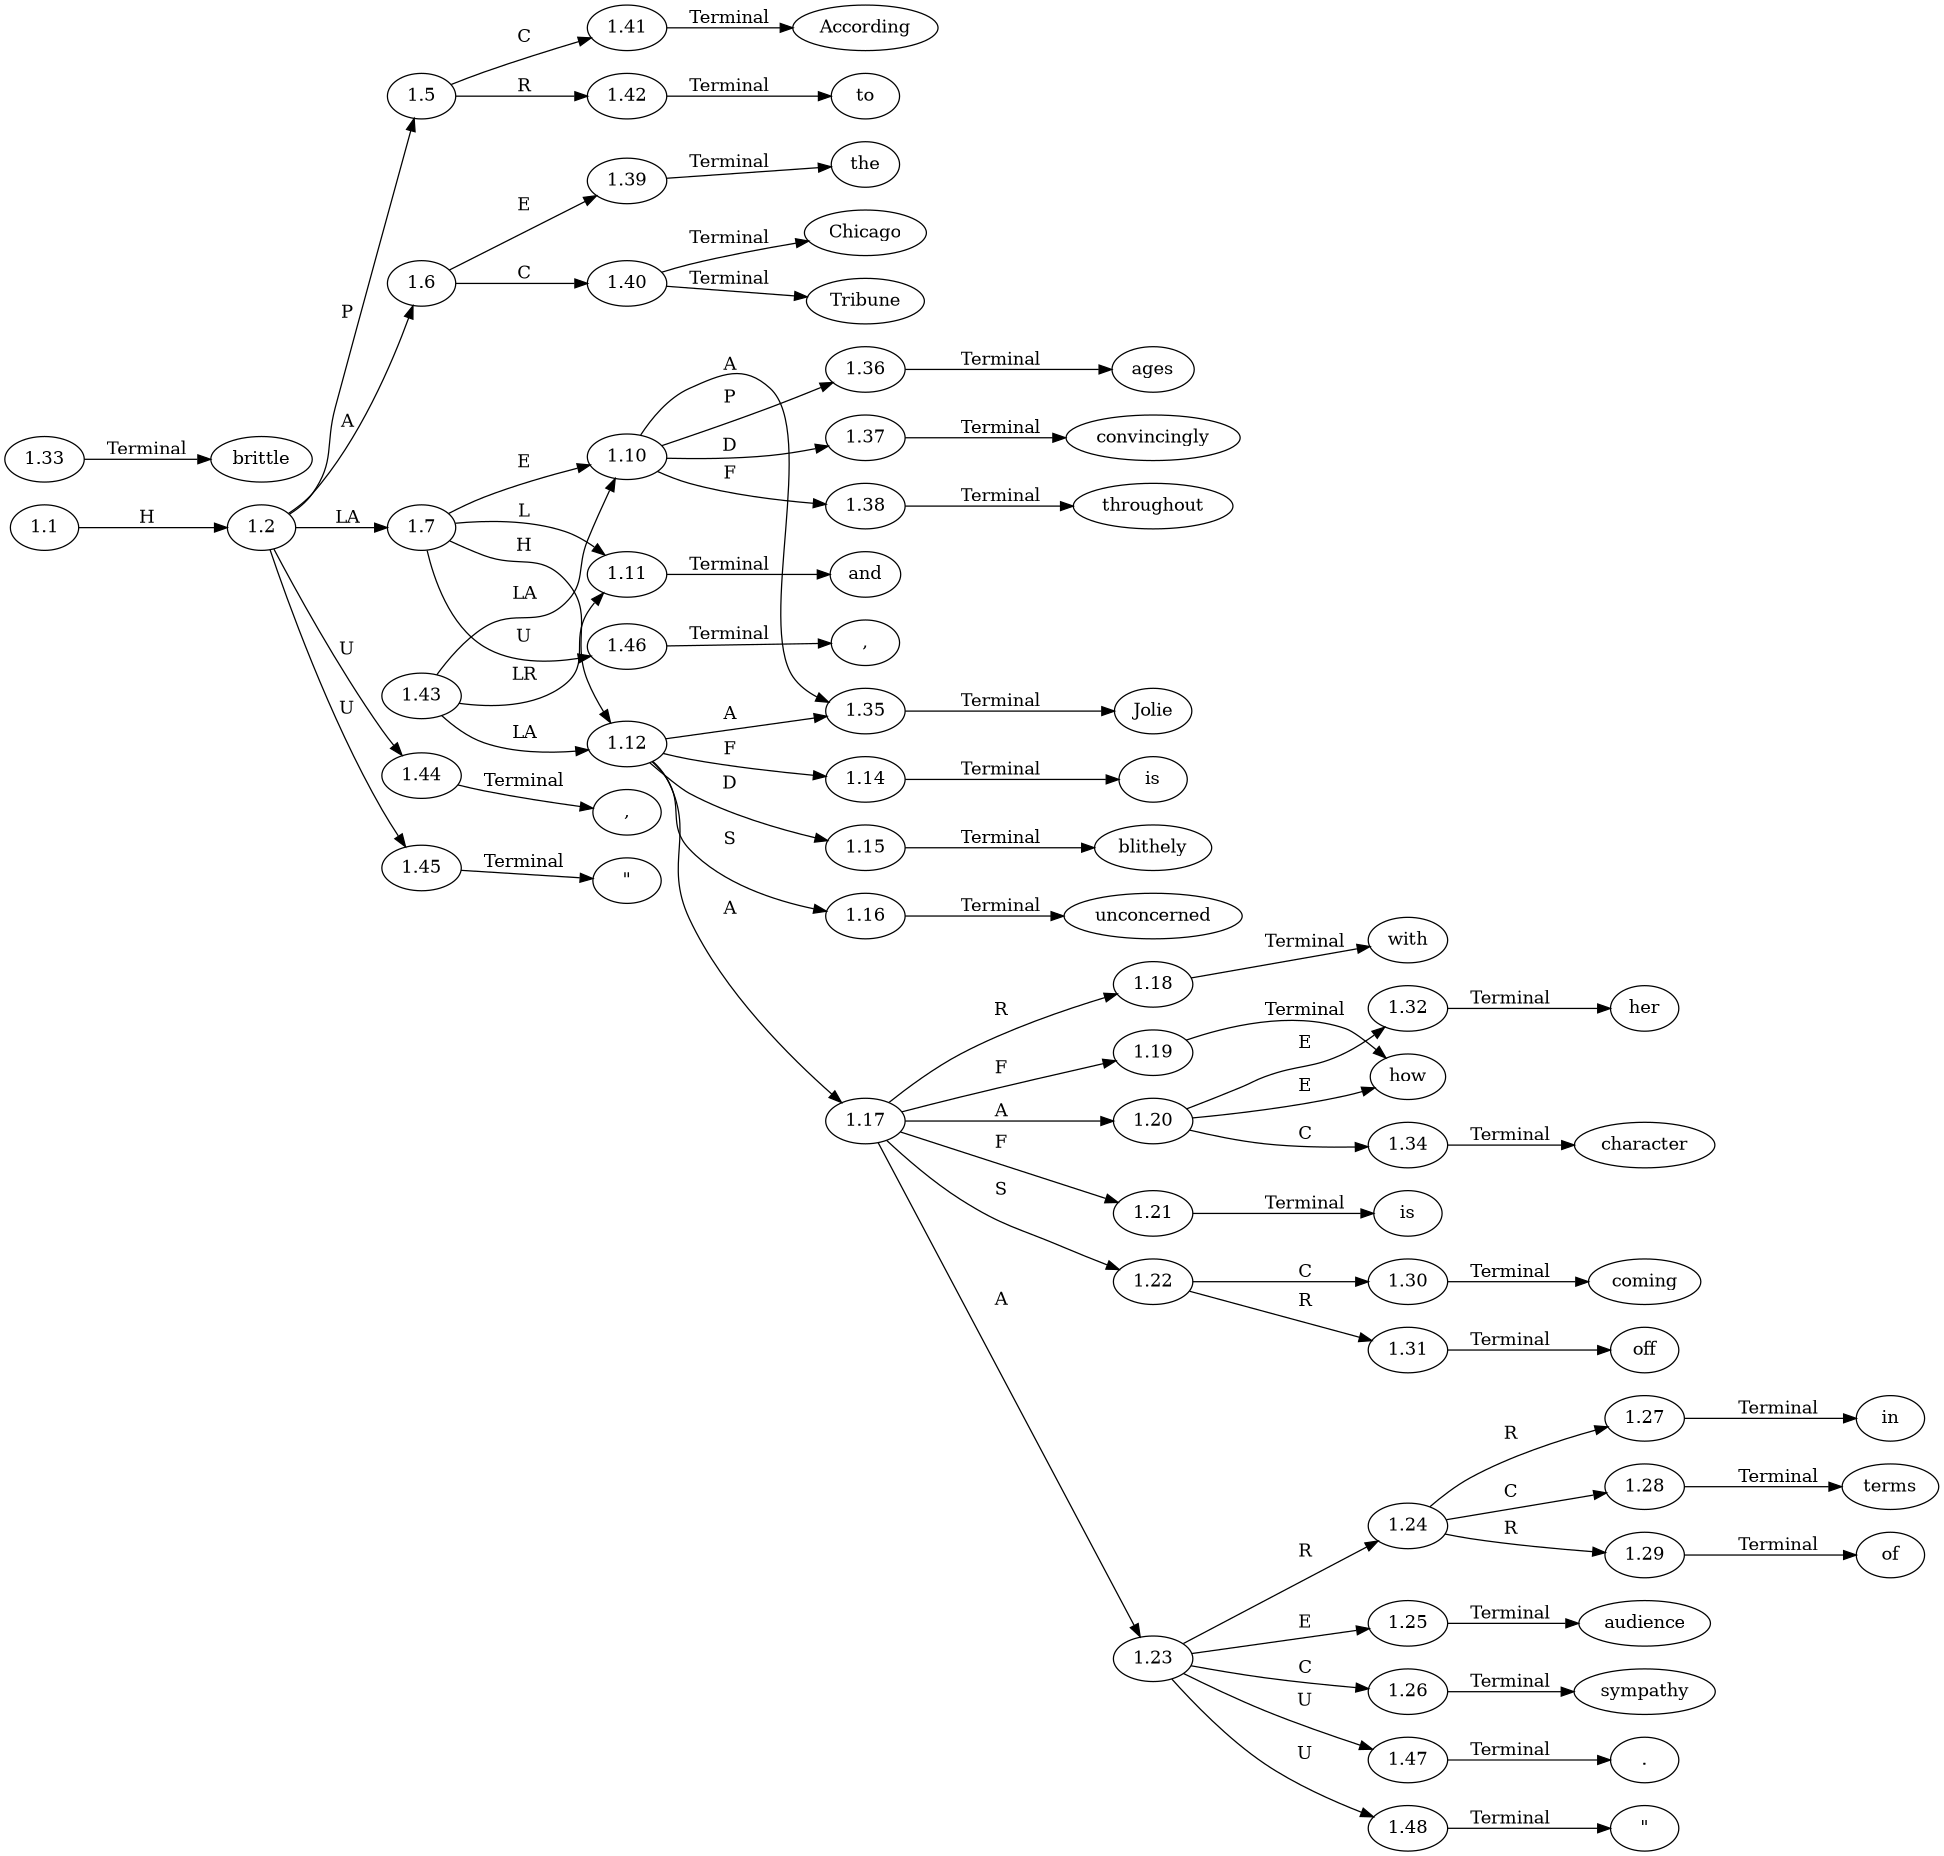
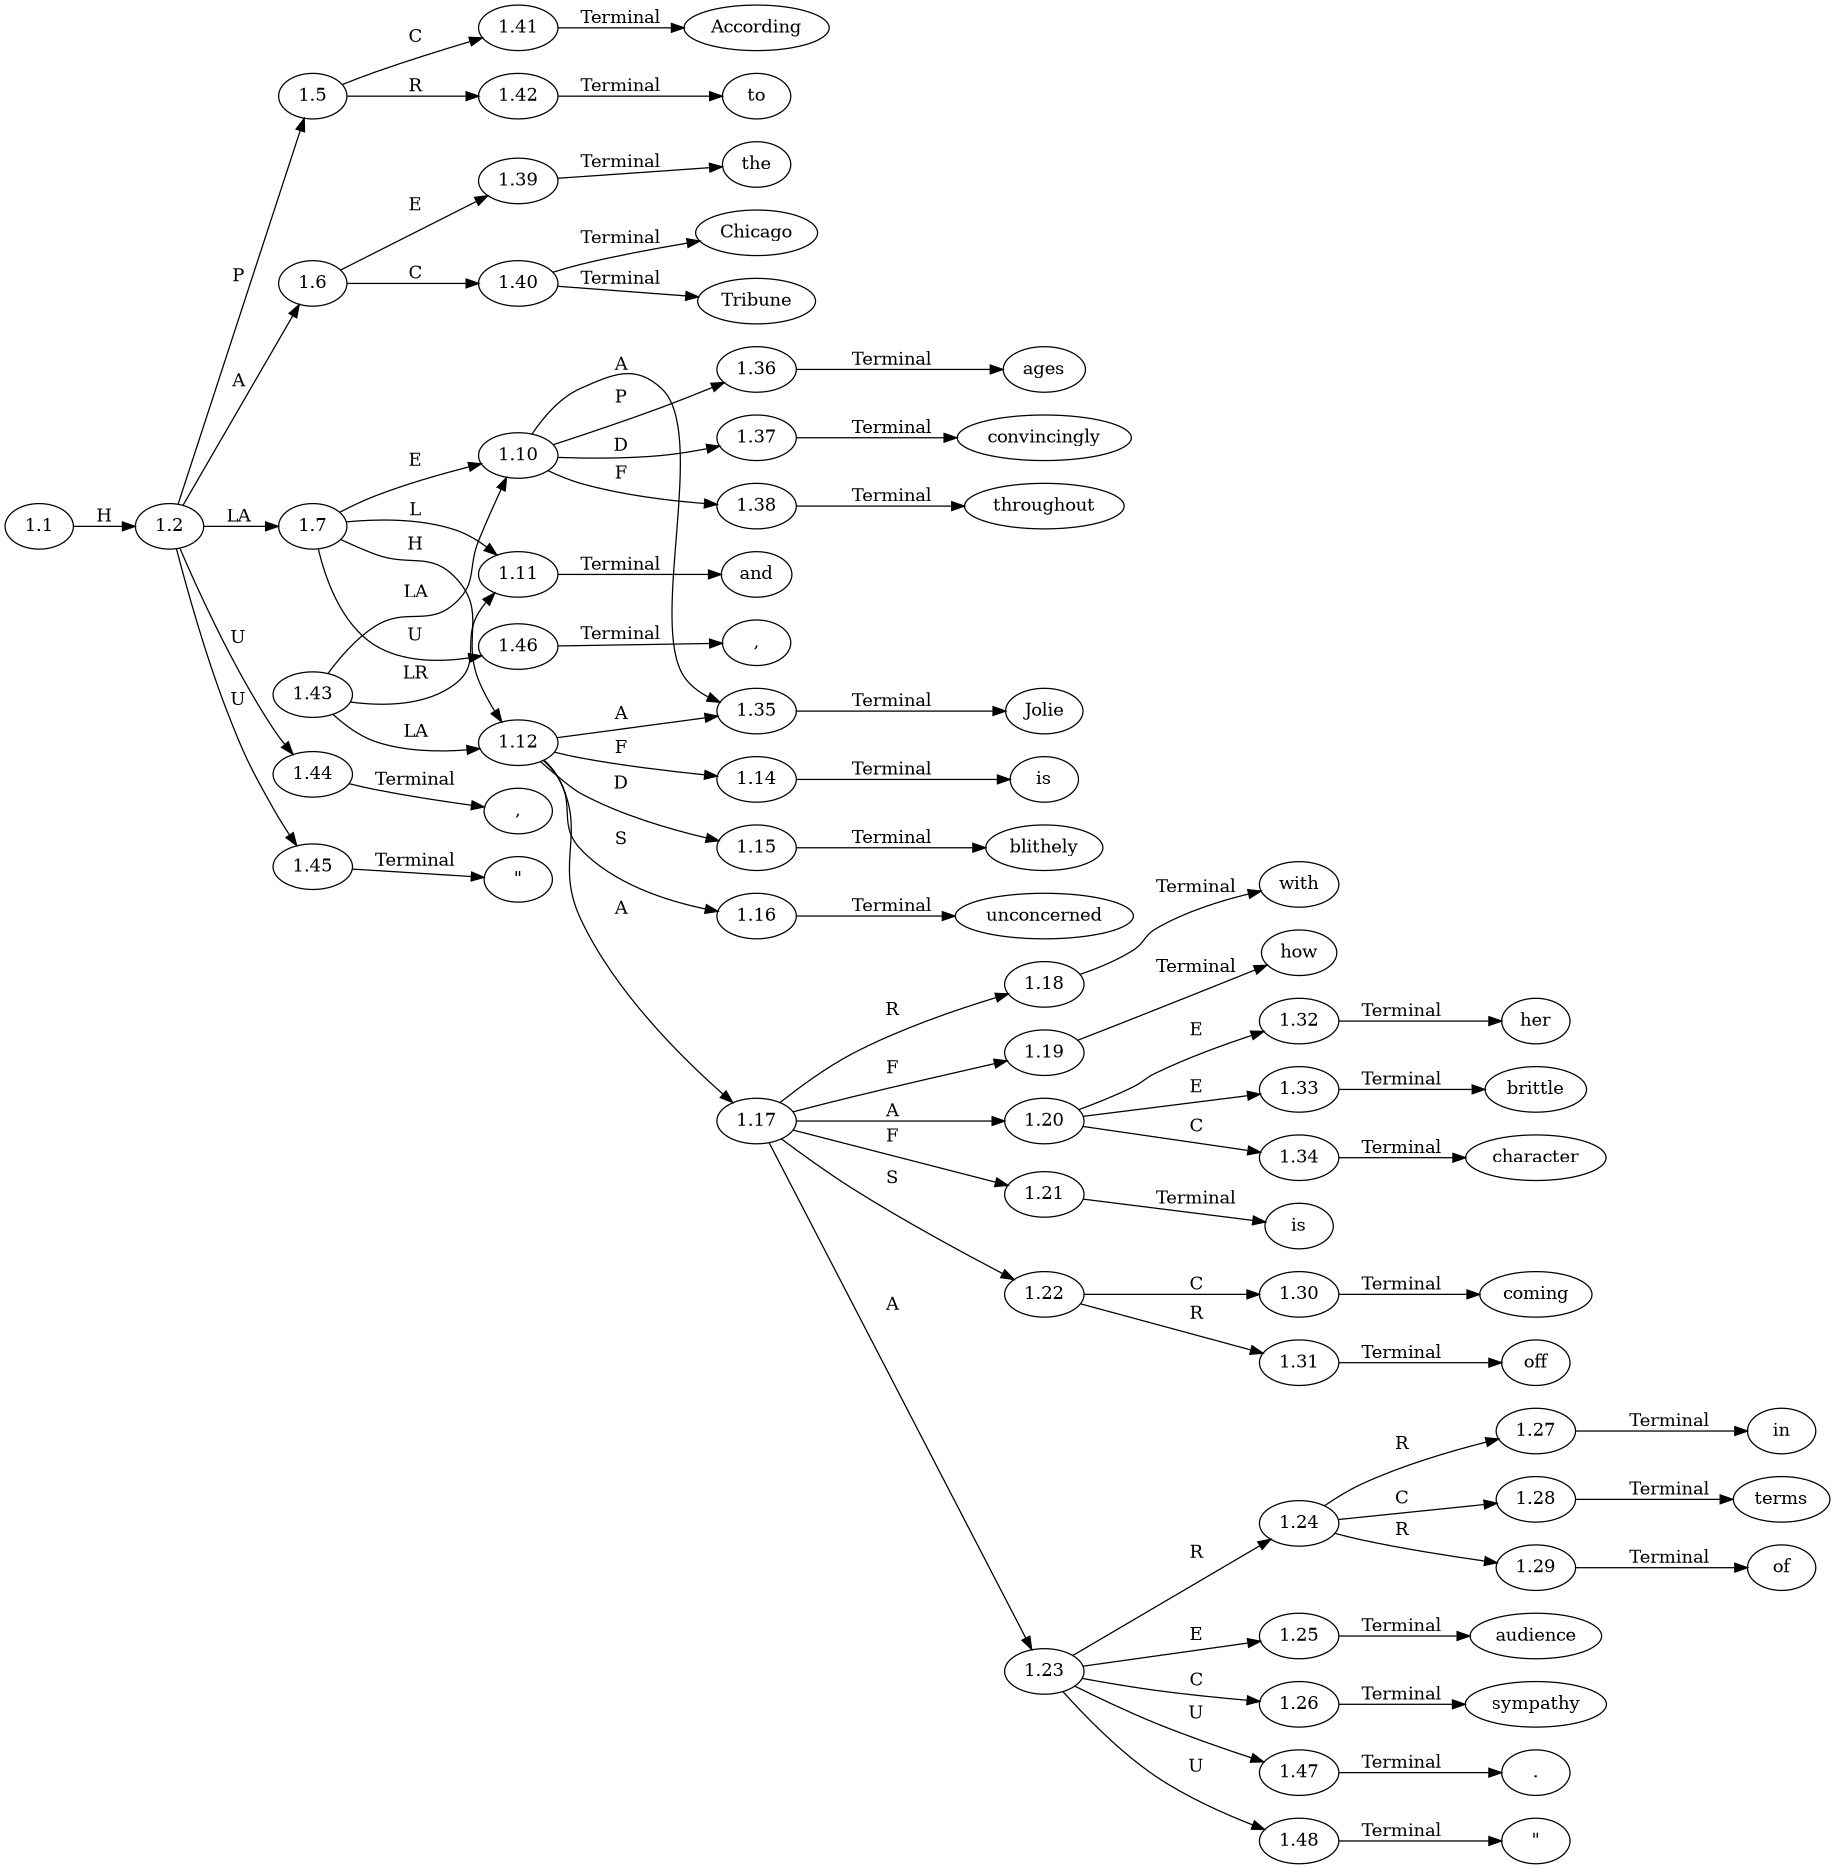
(1278, 1108) -> (1165, 1106)
